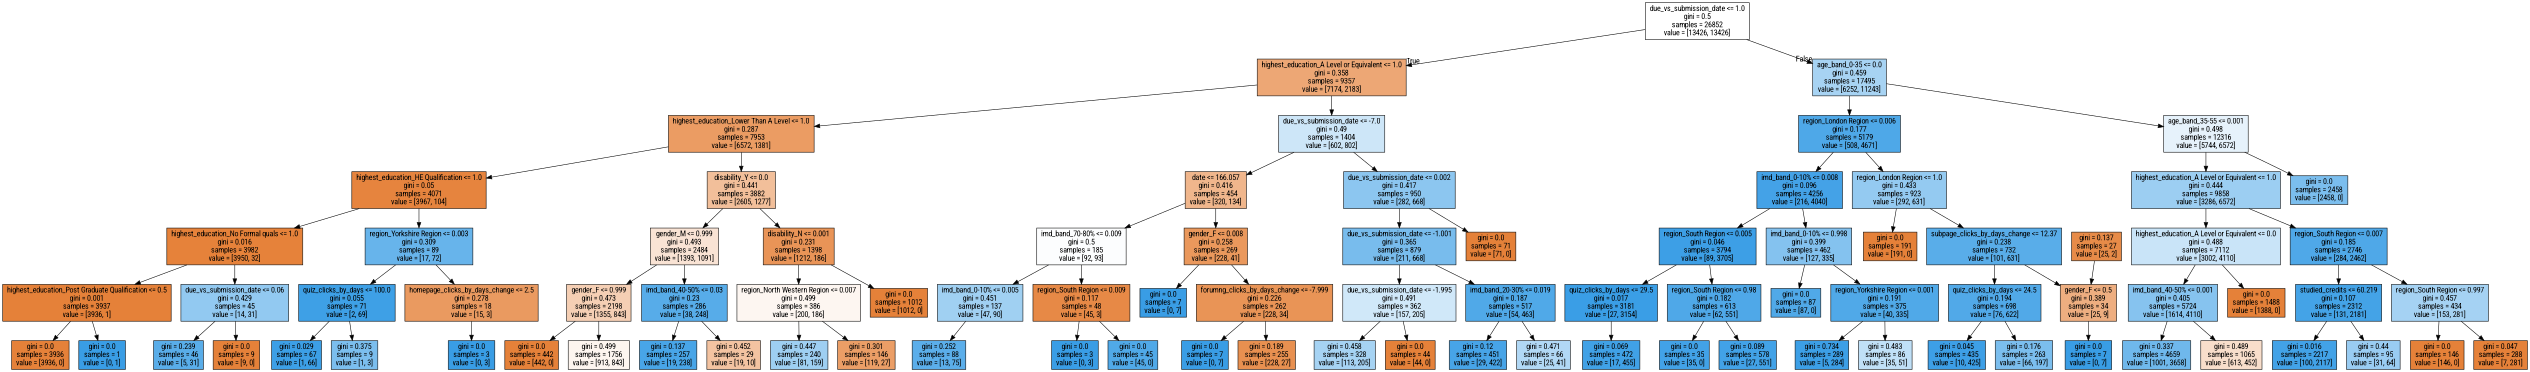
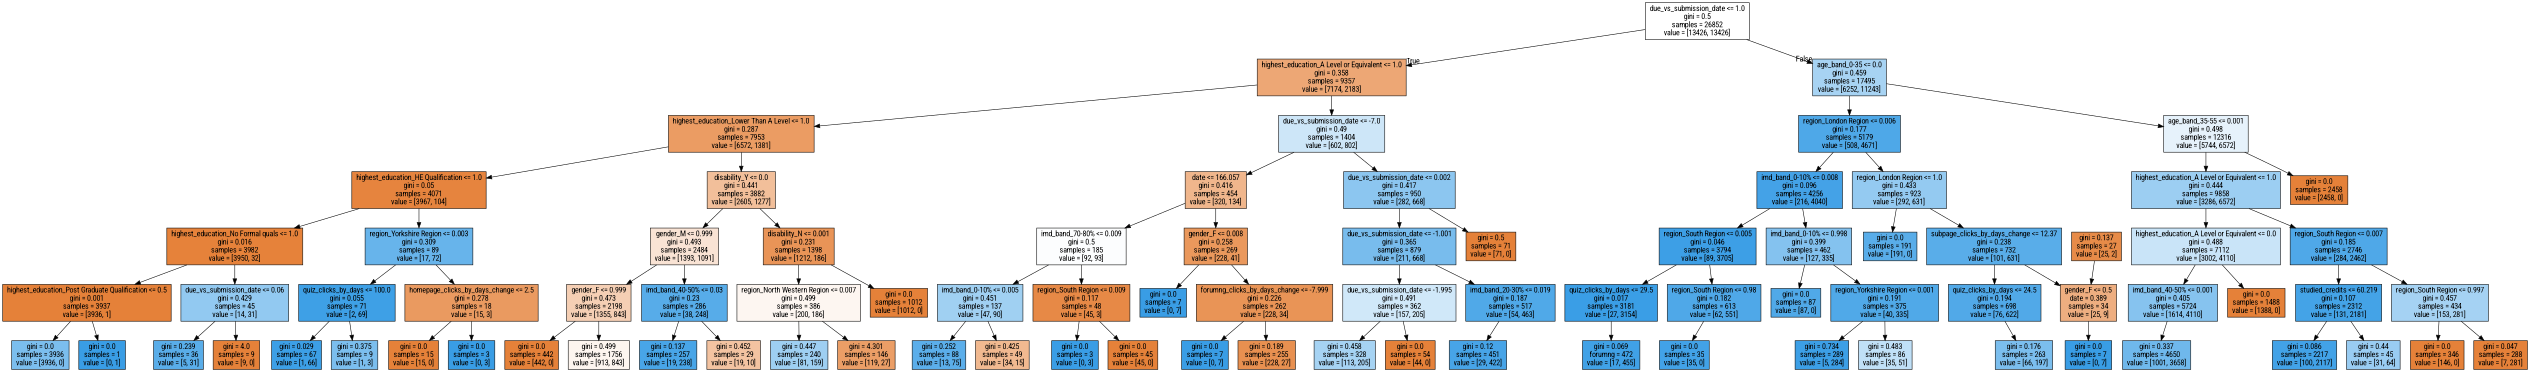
(2319, 190) -> (2319, 190)
(1491, 246) -> (1491, 246)
(1890, 246) -> (1890, 246)
(2088, 303) -> (2088, 303)
(40, 355) -> (40, 355)
(178, 355) -> (178, 355)
(236, 355) -> (236, 355)
none -> (414, 355)
(866, 355) -> (866, 355)
none -> (1002, 355)
(1133, 355) -> (1133, 355)
(1410, 355) -> (1410, 355)
(1543, 355) -> none
(1611, 355) -> (1611, 355)
(1748, 355) -> none
(1957, 355) -> none
(2157, 355) -> (2157, 355)
(2231, 355) -> none
(2305, 355) -> (2305, 355)
(2373, 355) -> (2373, 355)
(2437, 355) -> (2437, 355)
